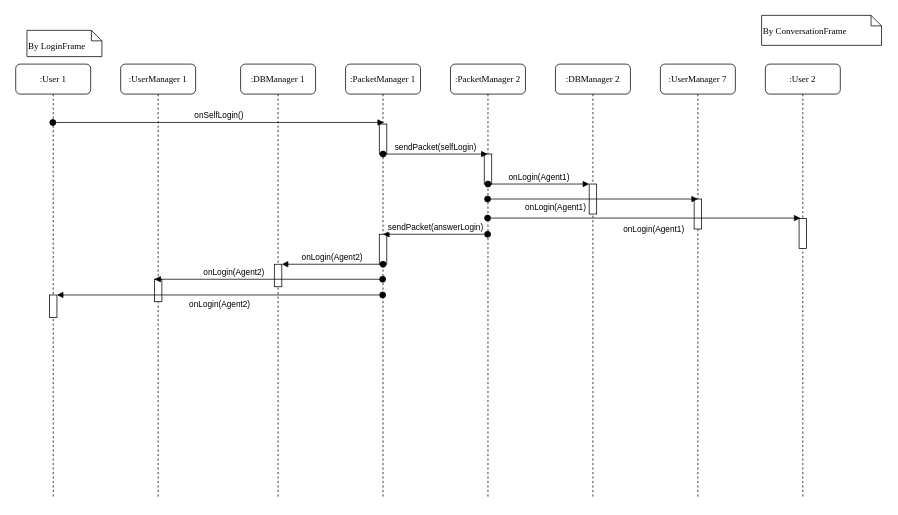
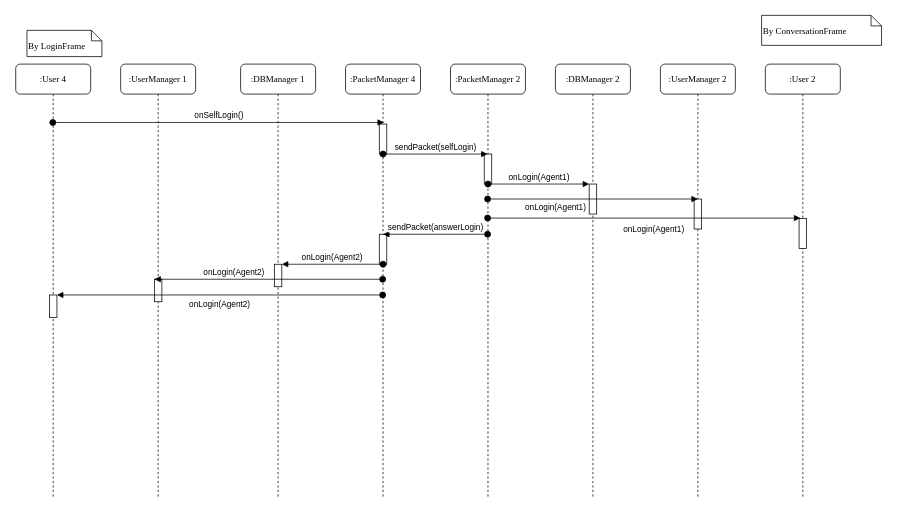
(53, 79) -> (53, 79)
(383, 79) -> (383, 79)
(698, 79) -> (698, 79)
